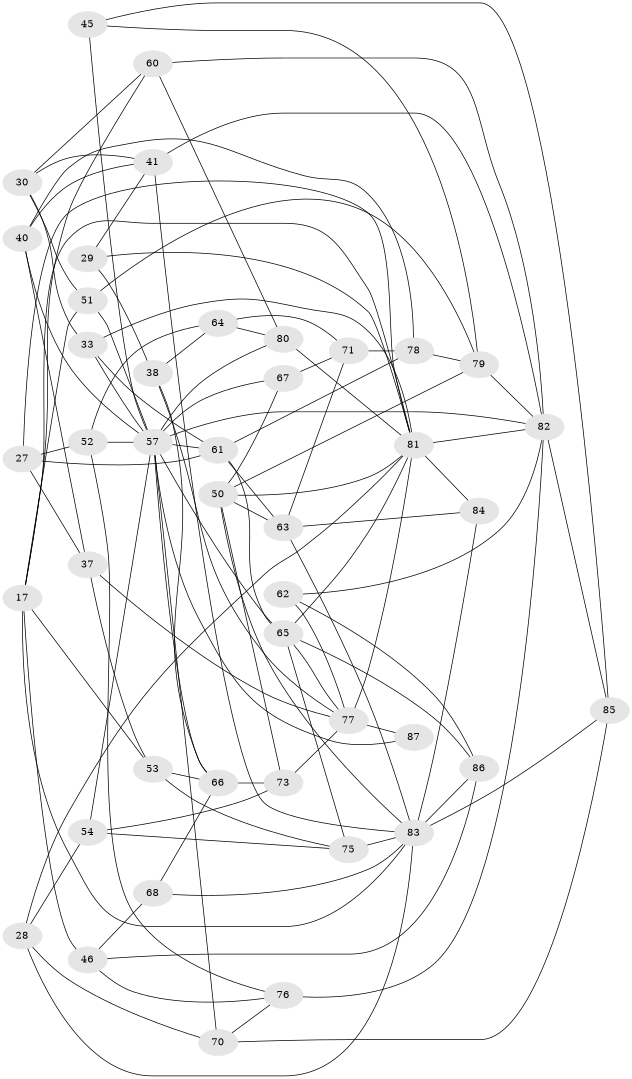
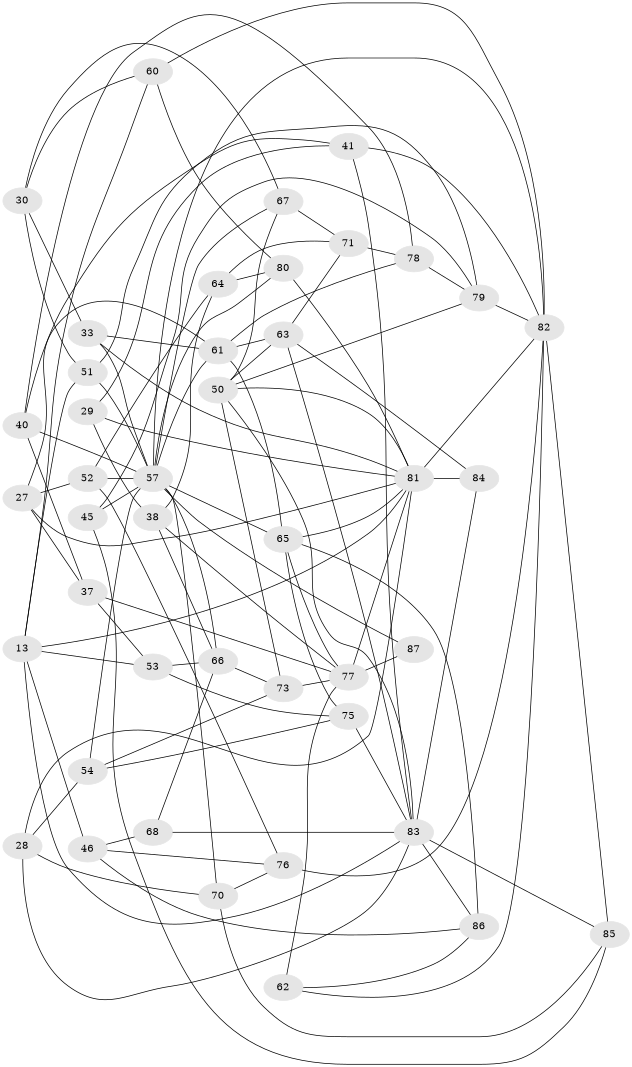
(76, 156) -> (137, 44)
(22, 598) -> (22, 649)
